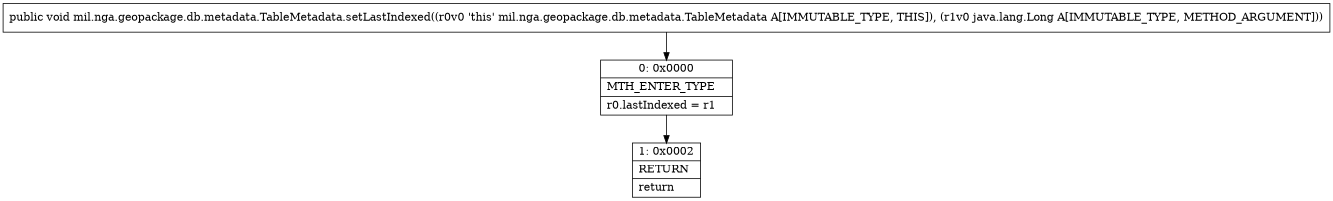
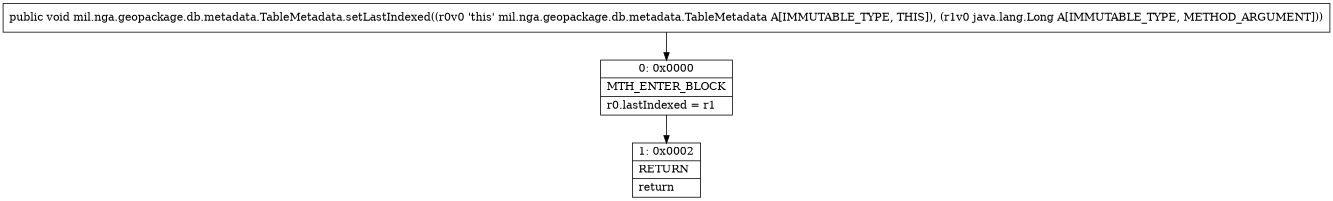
(661, 87) -> (666, 87)
